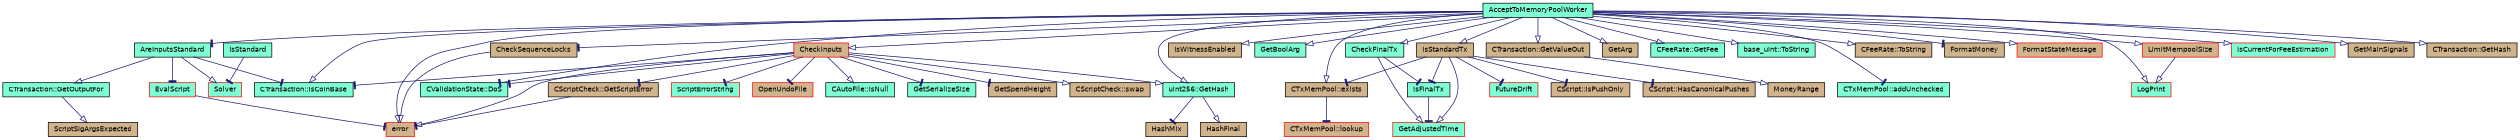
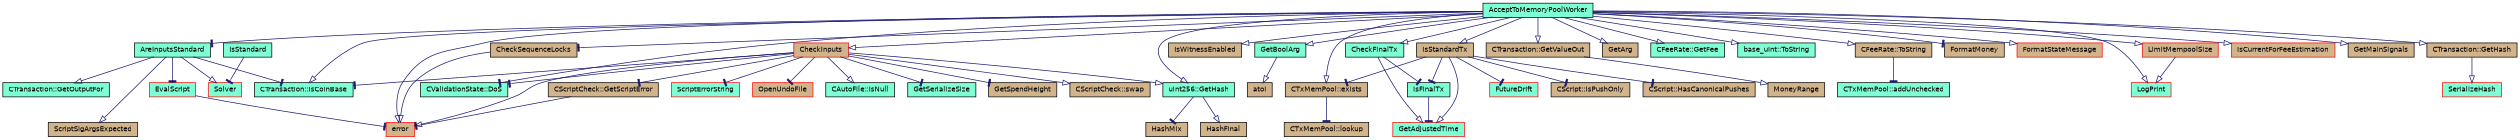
(1743, 28) -> (1894, 68)
(2283, 50) -> (2283, 50)
none -> (1260, 90)
none -> (2472, 90)
(72, 107) -> (135, 87)
(1326, 130) -> (1326, 130)
